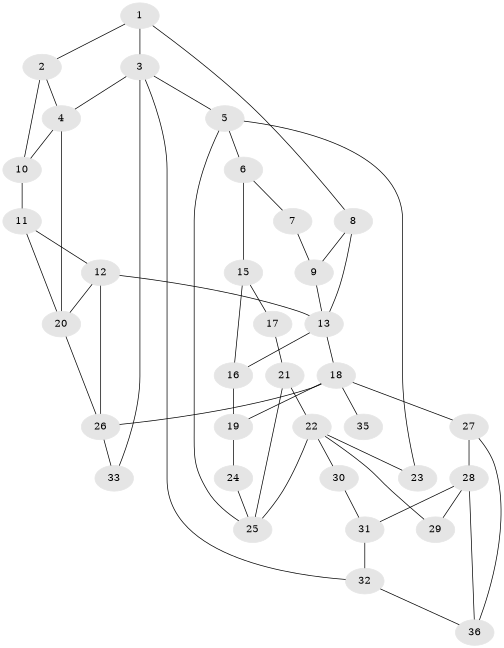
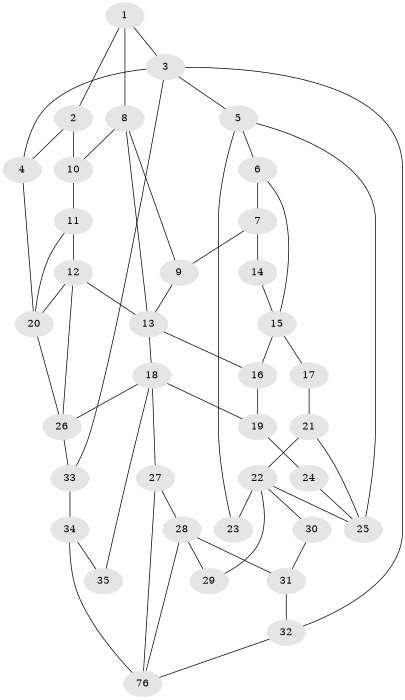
(42, 144) -> (99, 144)
none -> (258, 273)
none -> (70, 530)
(475, 633) -> (143, 684)
